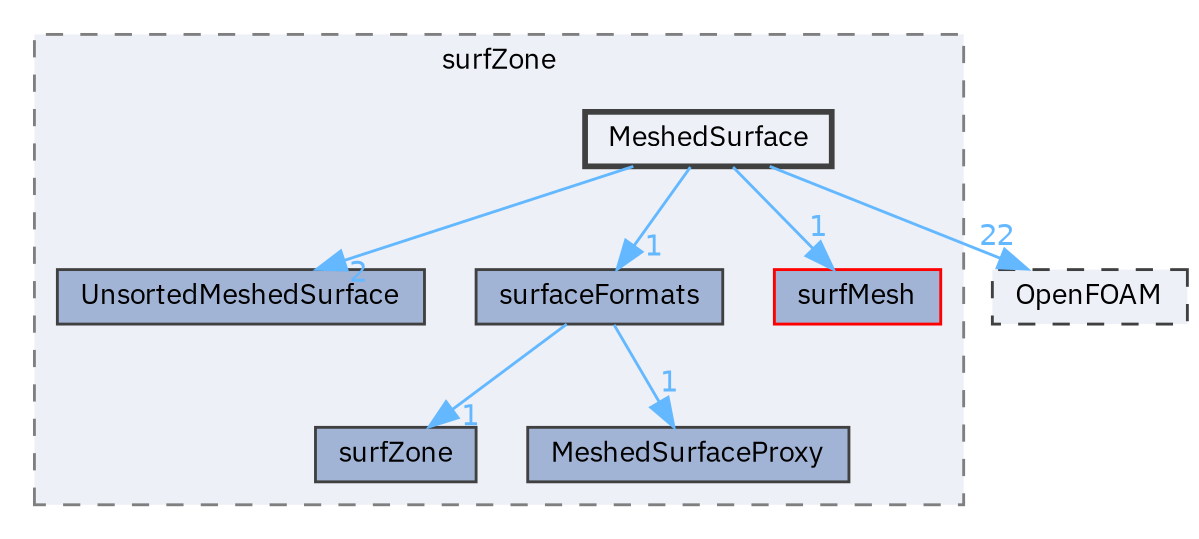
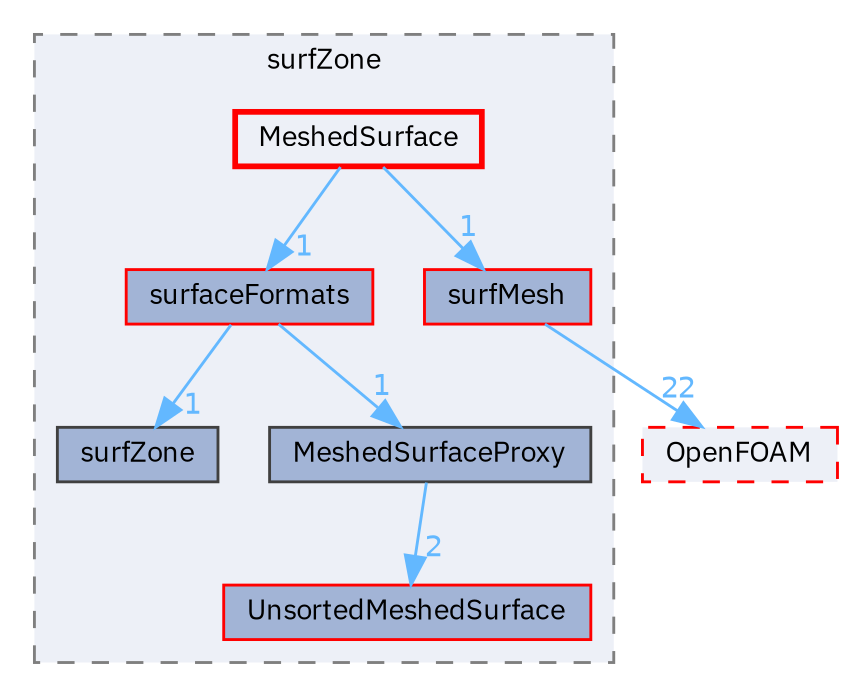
(708, 139) -> (359, 139)
(885, 212) -> (595, 357)
(489, 213) -> (421, 519)
(241, 297) -> (407, 612)
(599, 297) -> (250, 297)
(1090, 297) -> (740, 455)
